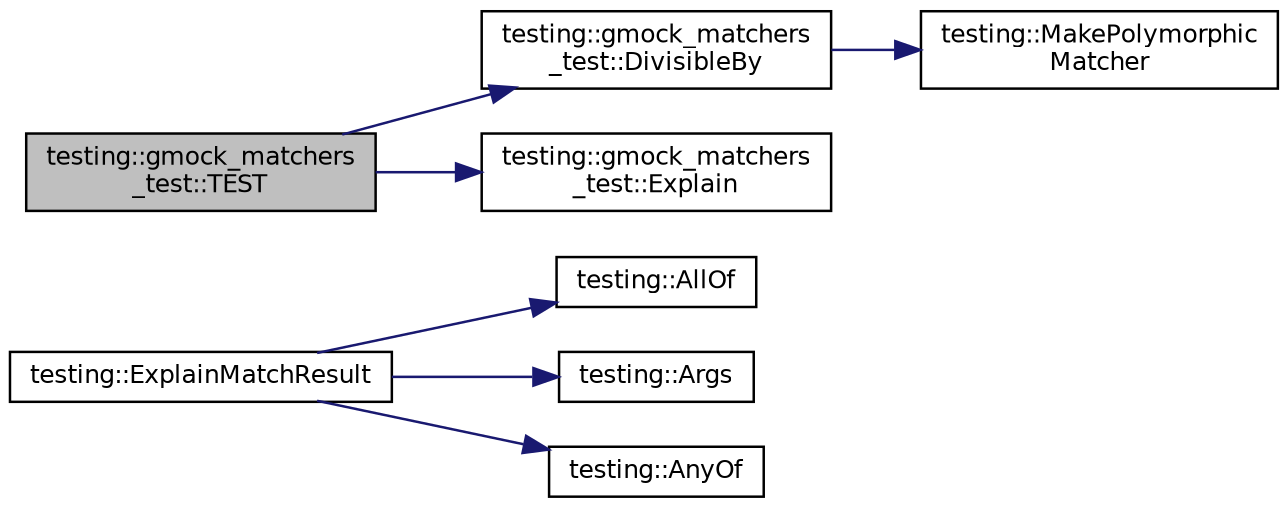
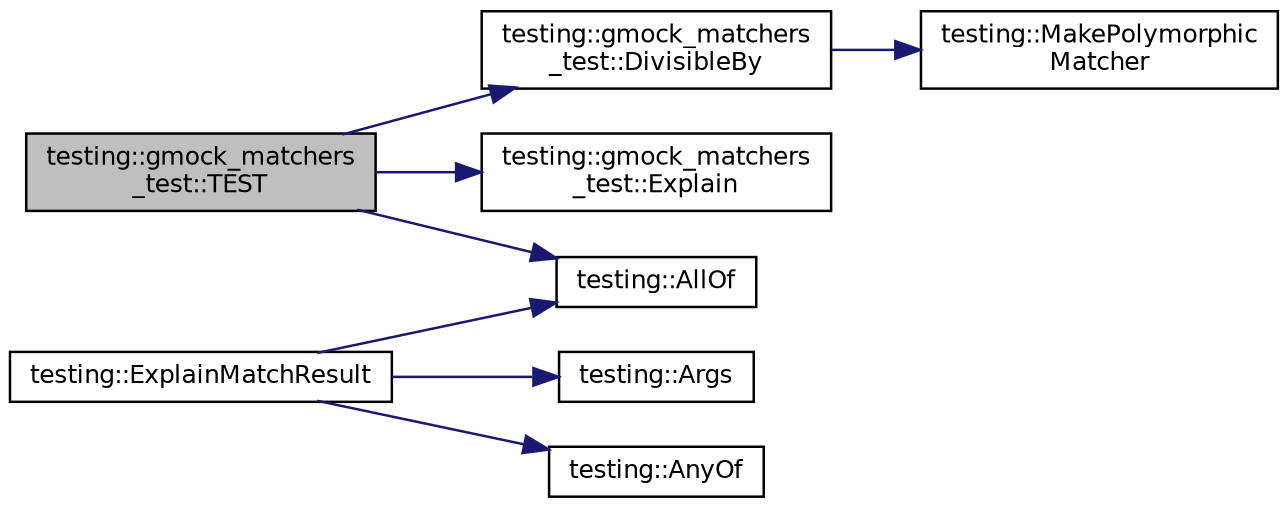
none -> (444, 231)
